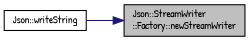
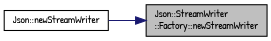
(45, 21) -> (56, 21)
